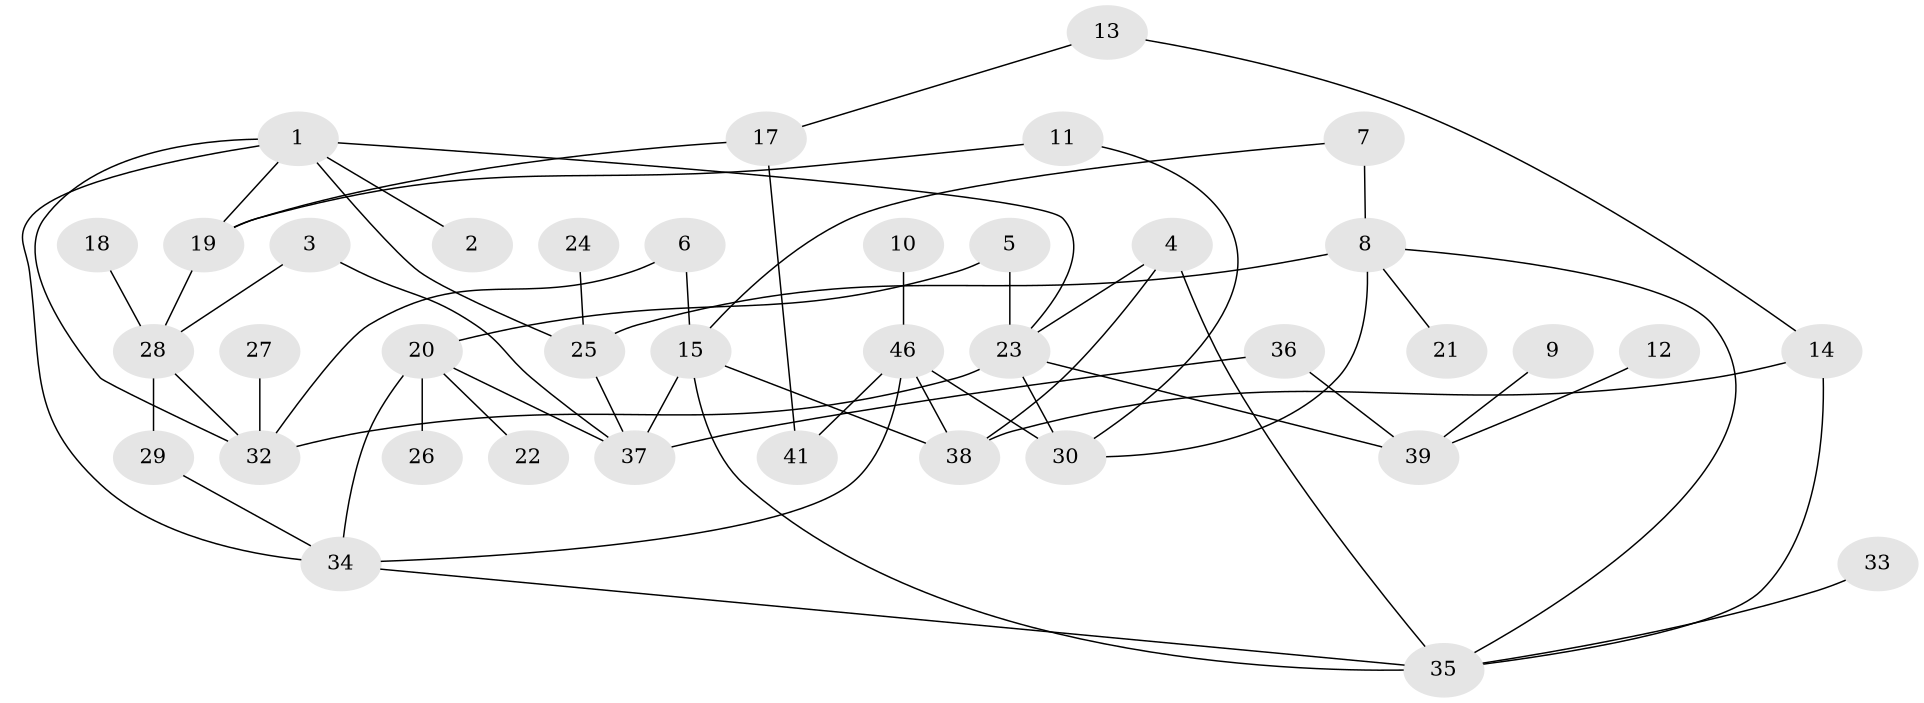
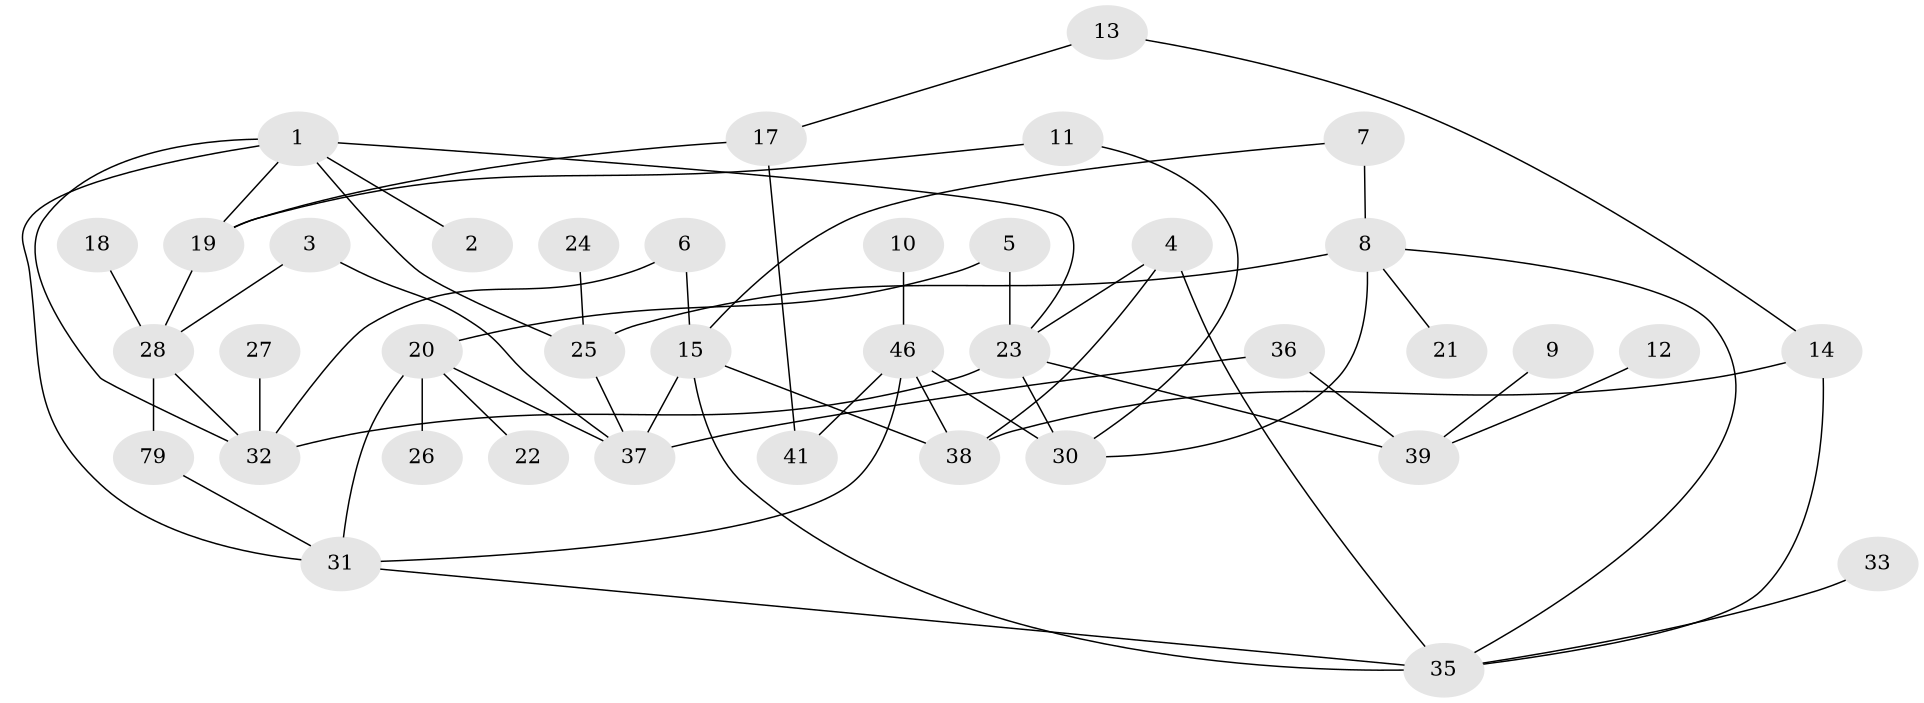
(154, 458) -> (154, 458)
(341, 564) -> (341, 564)
